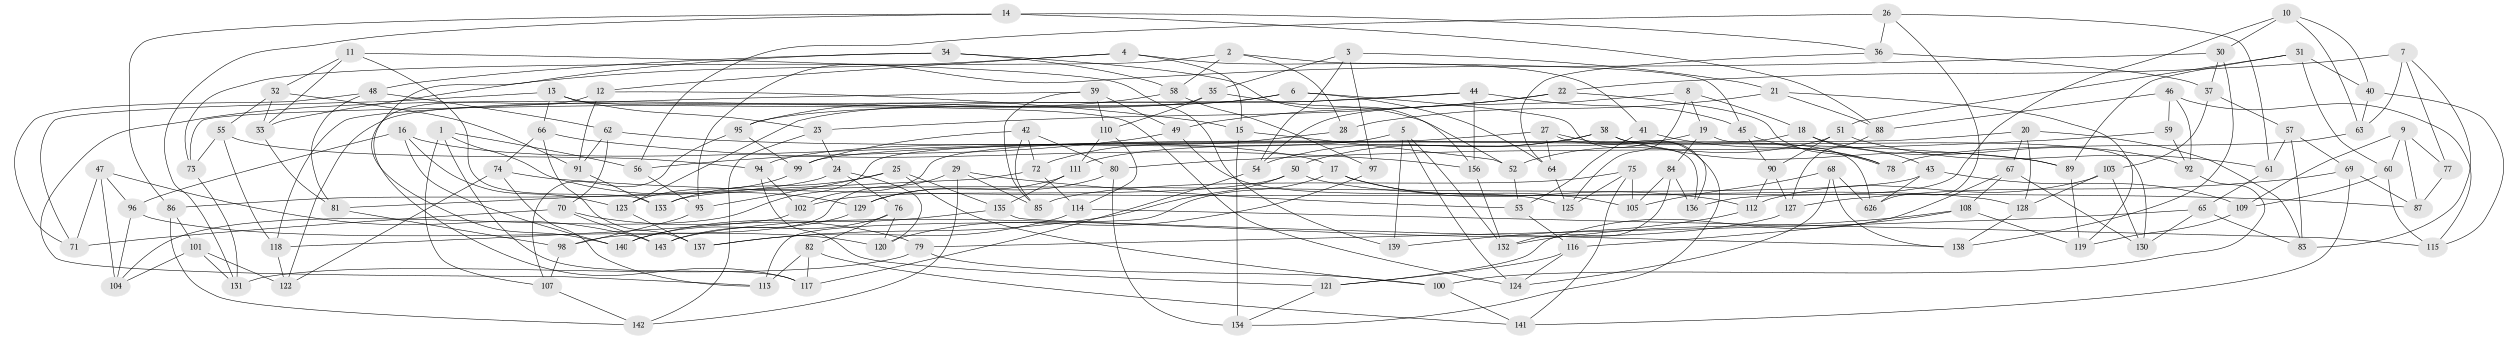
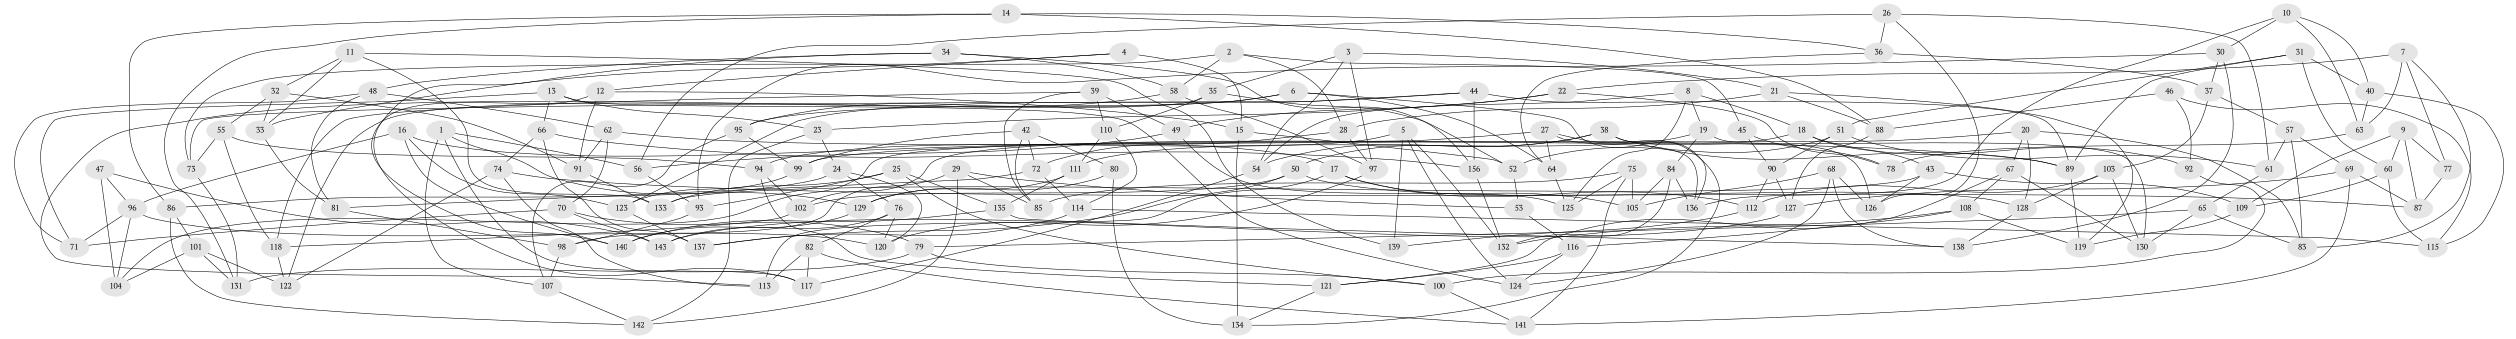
(1665, 109) -> (1790, 102)
(1644, 131) -> none
(2169, 131) -> none
none -> (1361, 154)
(87, 209) -> (103, 228)
(1871, 209) -> (1871, 209)
